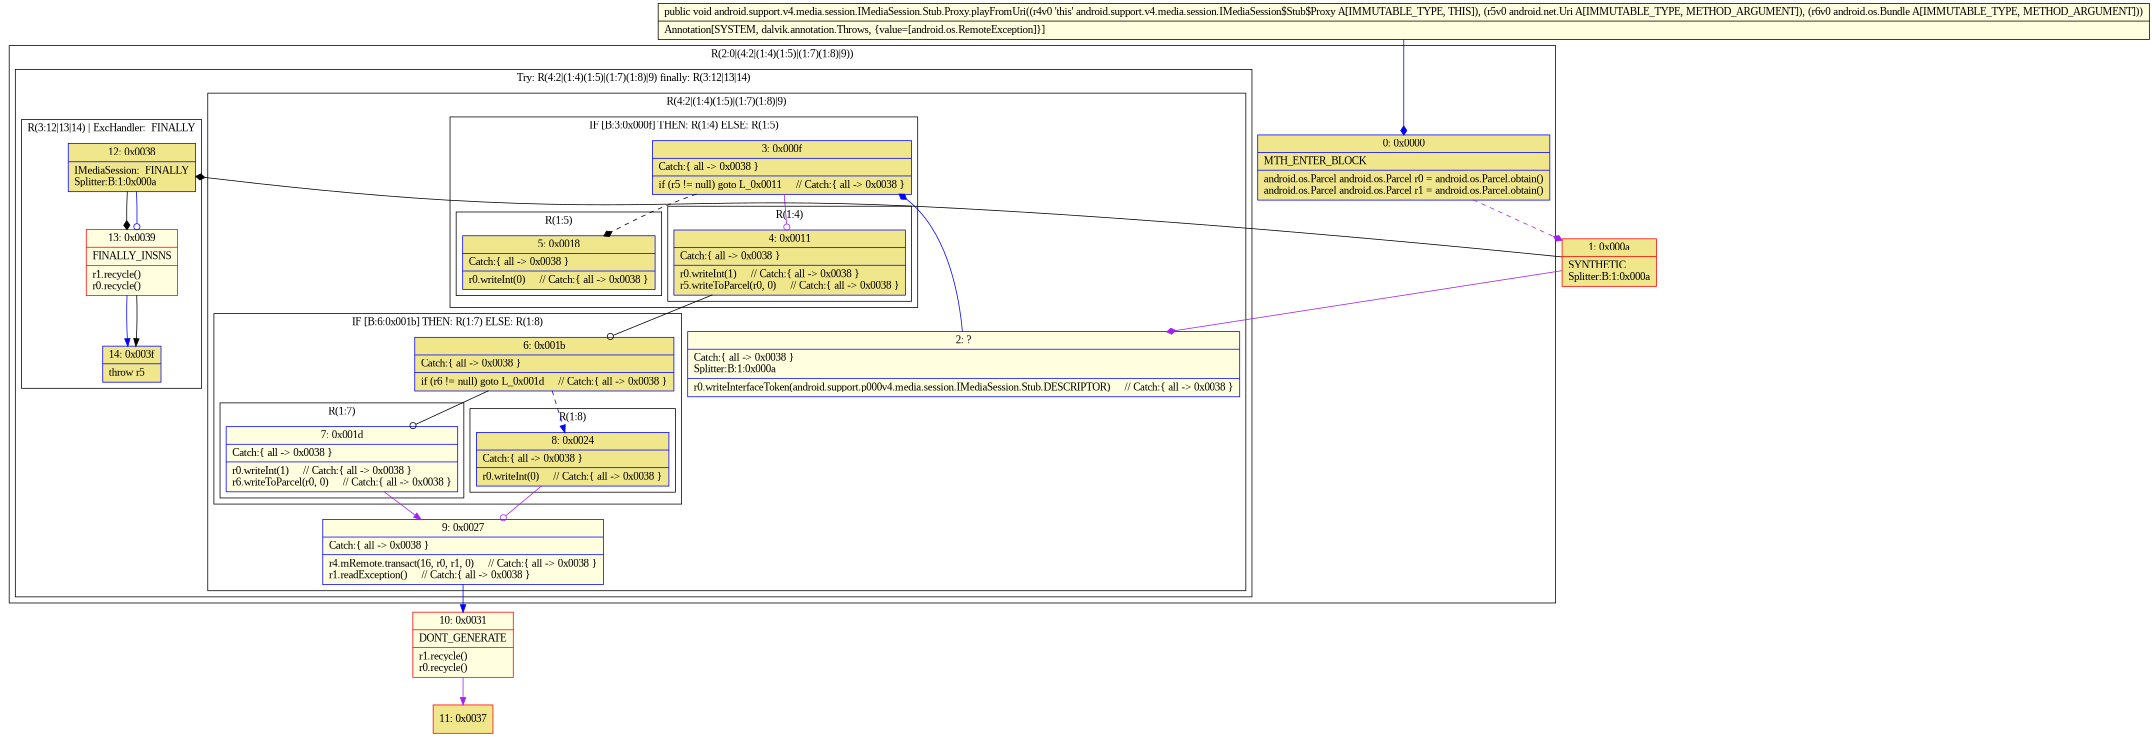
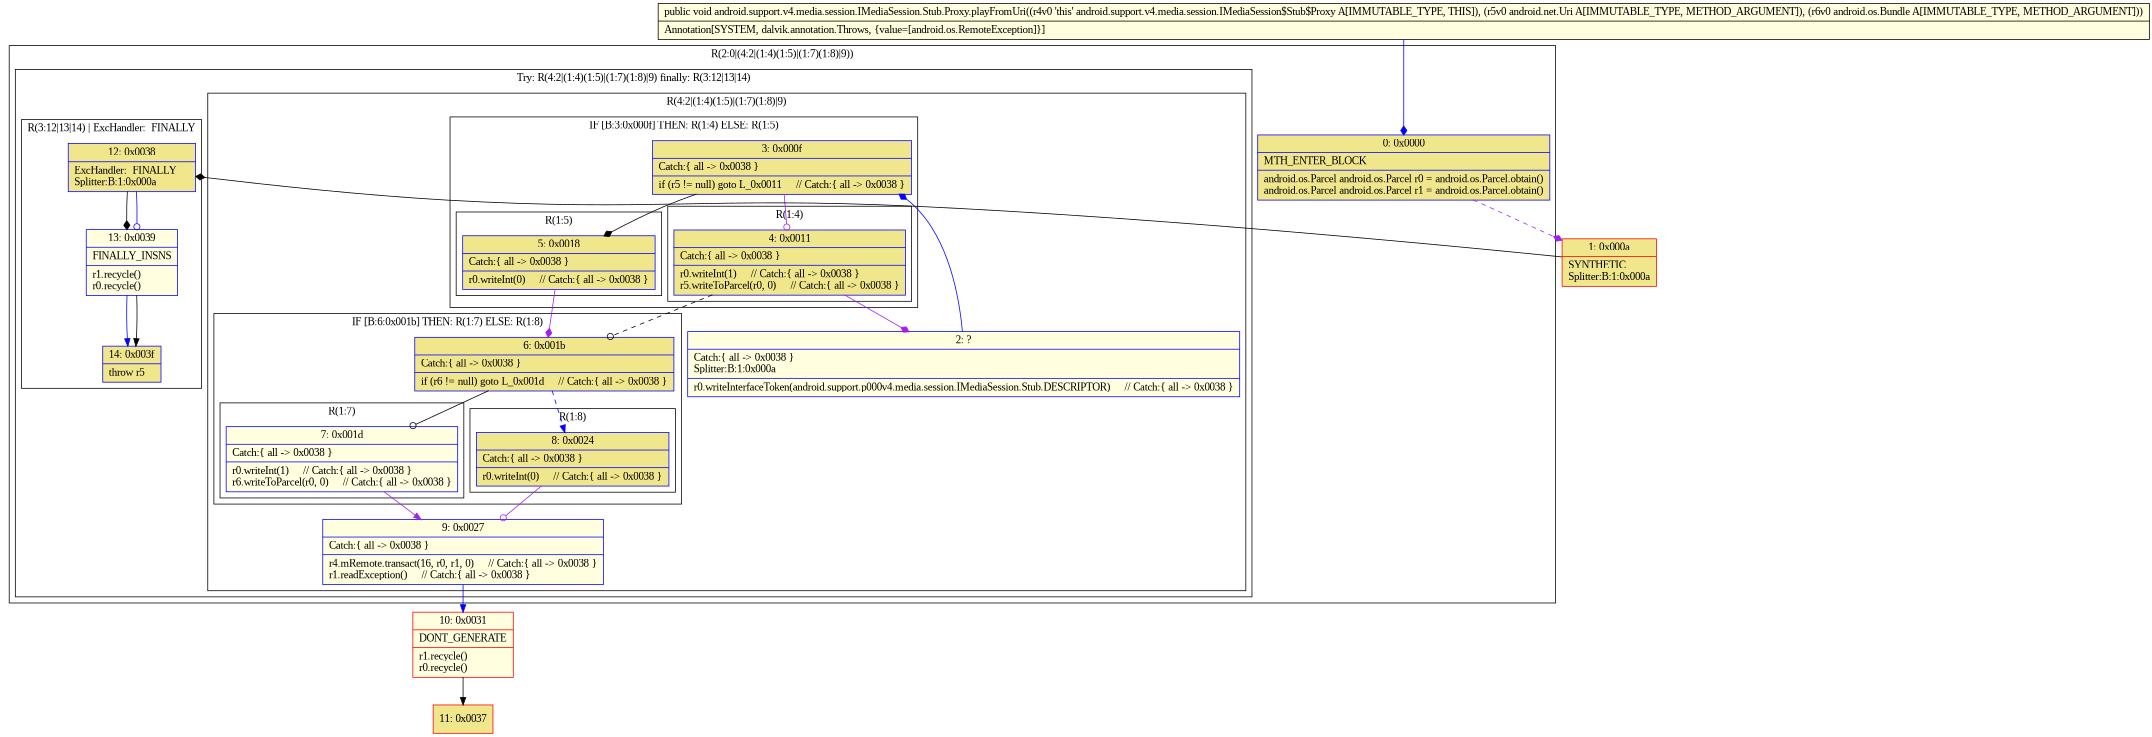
(132, 171) -> (125, 171)
(641, 217) -> (641, 217)
(132, 263) -> (132, 263)
(1369, 301) -> (875, 313)
none -> (553, 303)
(653, 319) -> (653, 319)
(463, 687) -> (463, 687)
